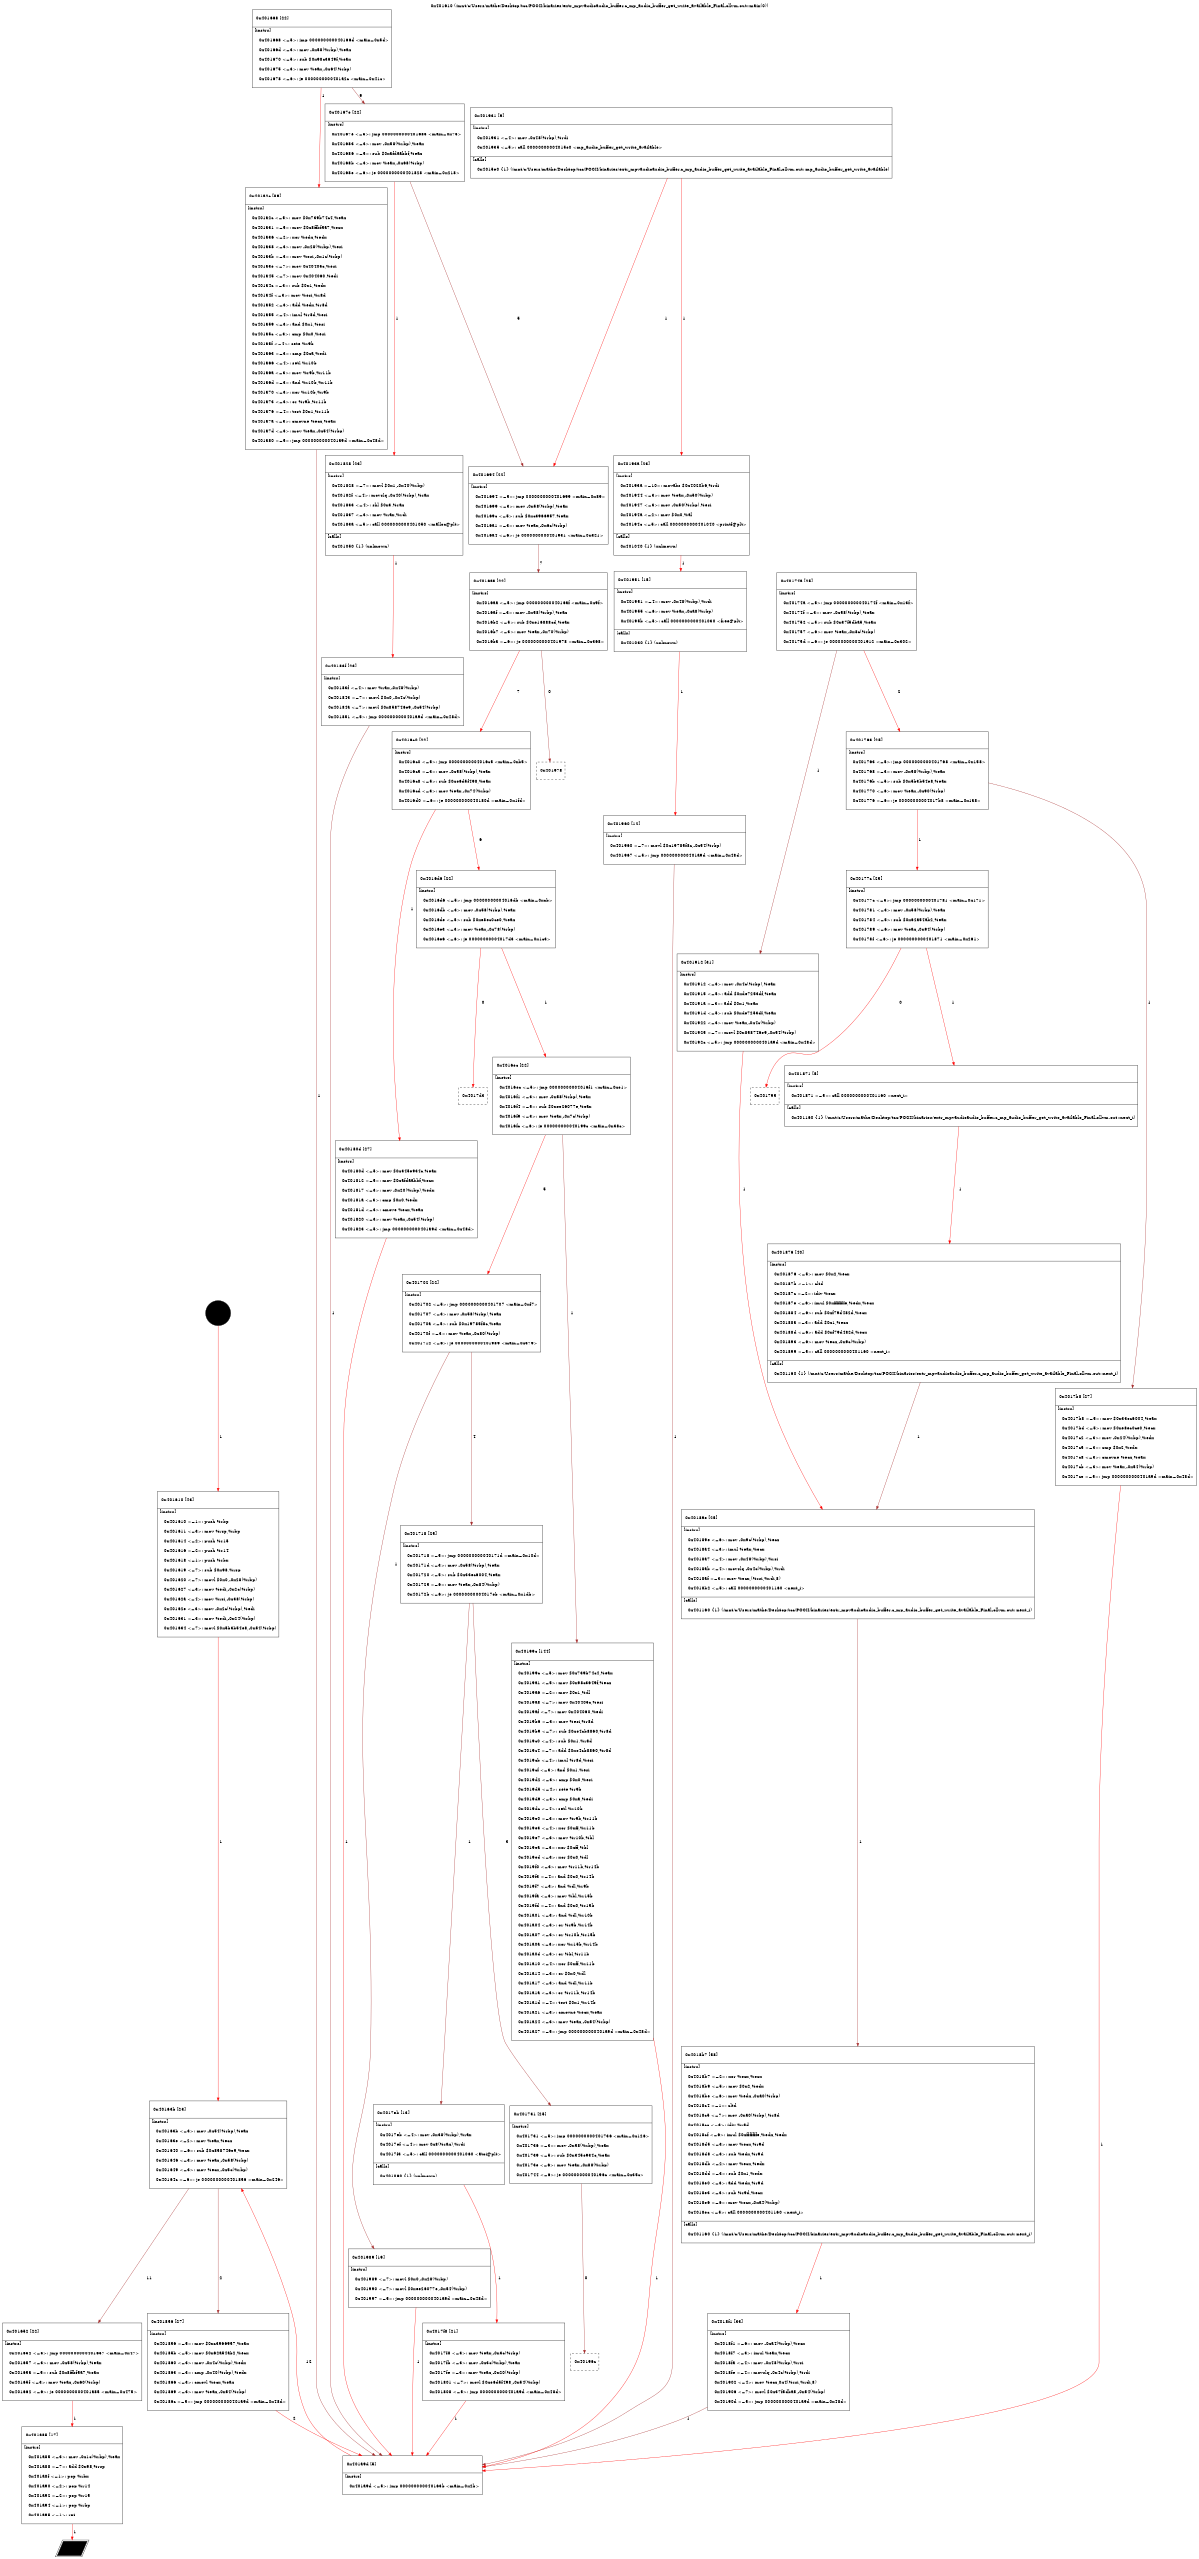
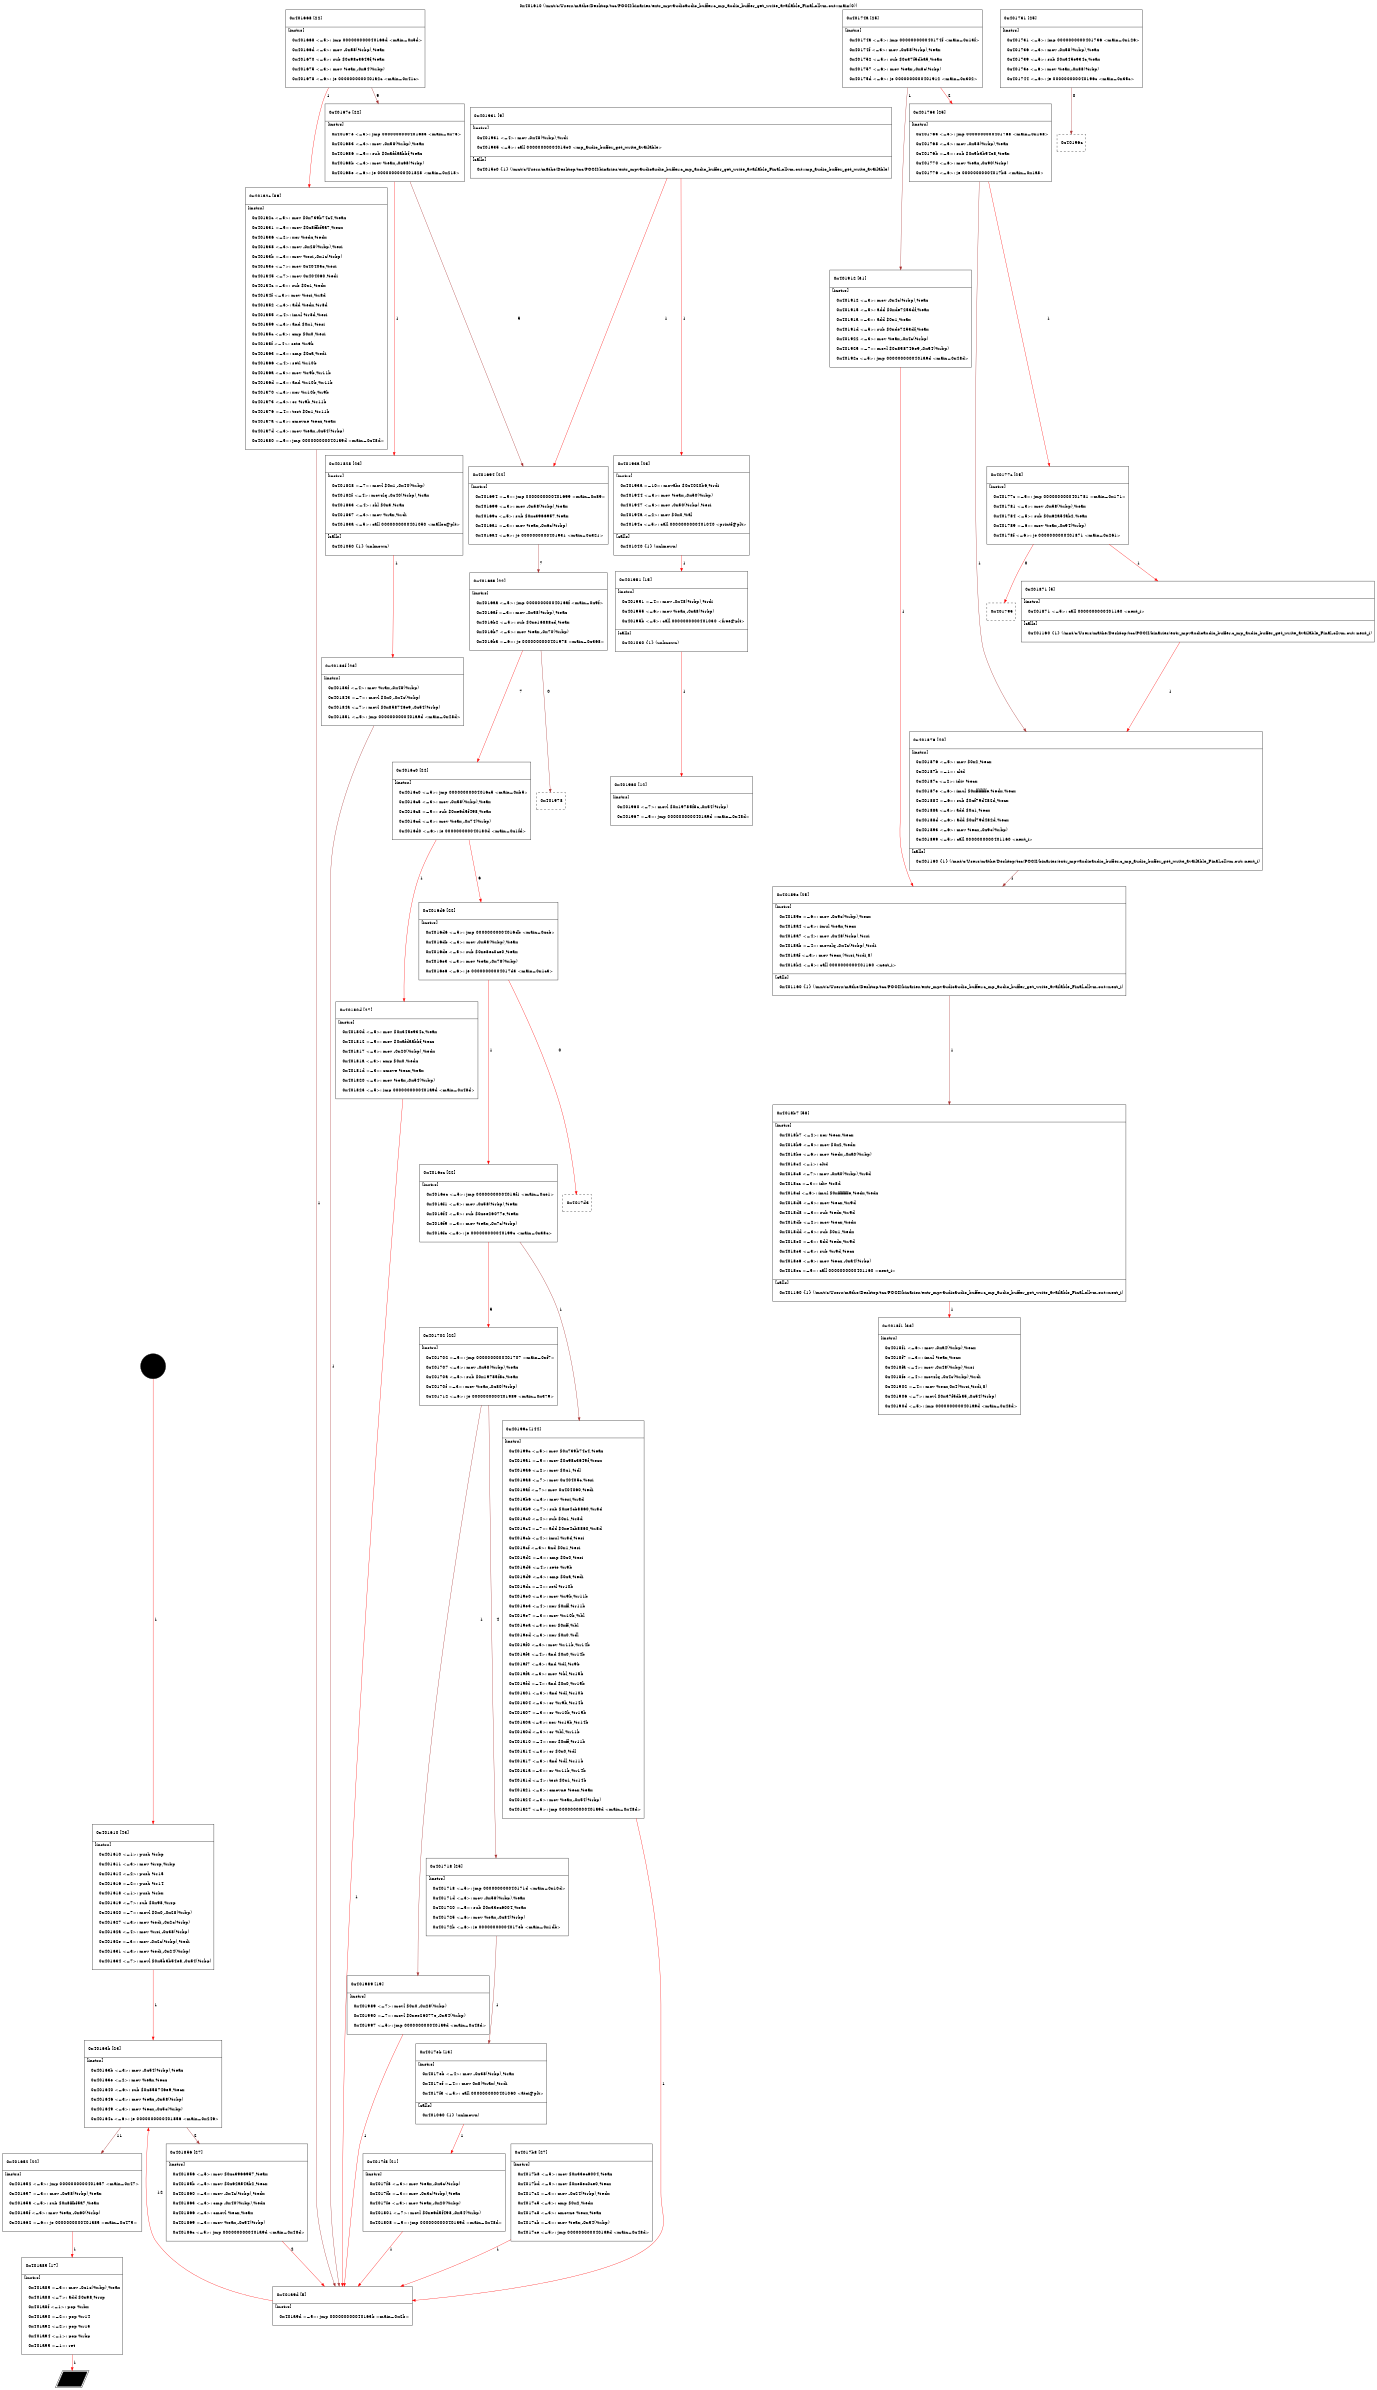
(1147, 1038) -> (976, 461)
(672, 1725) -> none
(486, 1861) -> none
(599, 2445) -> none
